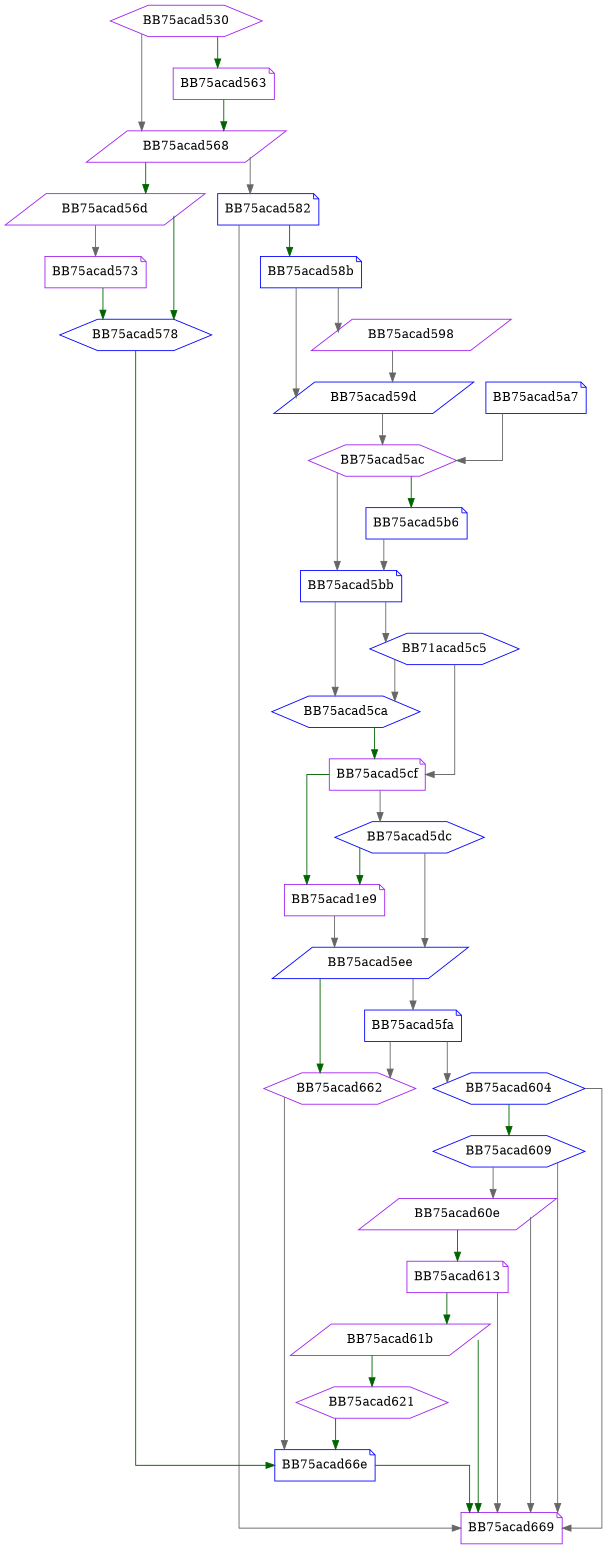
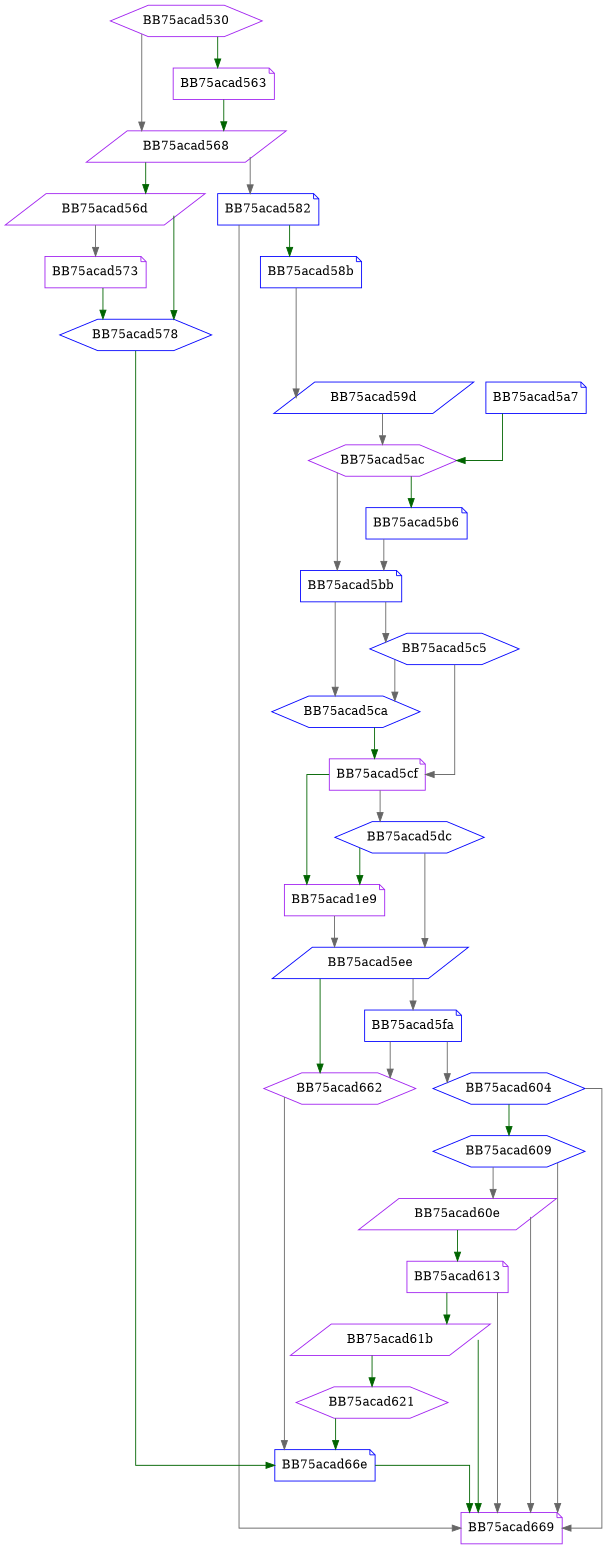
(411, 335) -> none
(502, 456) -> (502, 456)
(444, 649) -> (444, 649)
